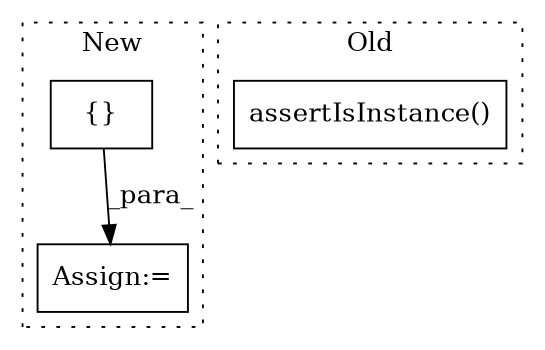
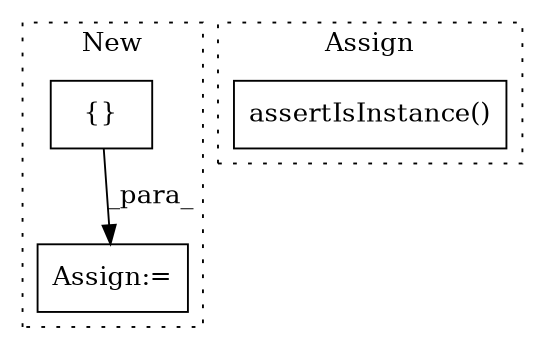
(370, 44) -> (370, 44)
